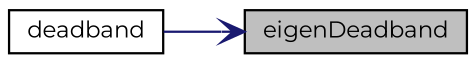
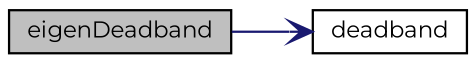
(193, 32) -> (261, 32)
